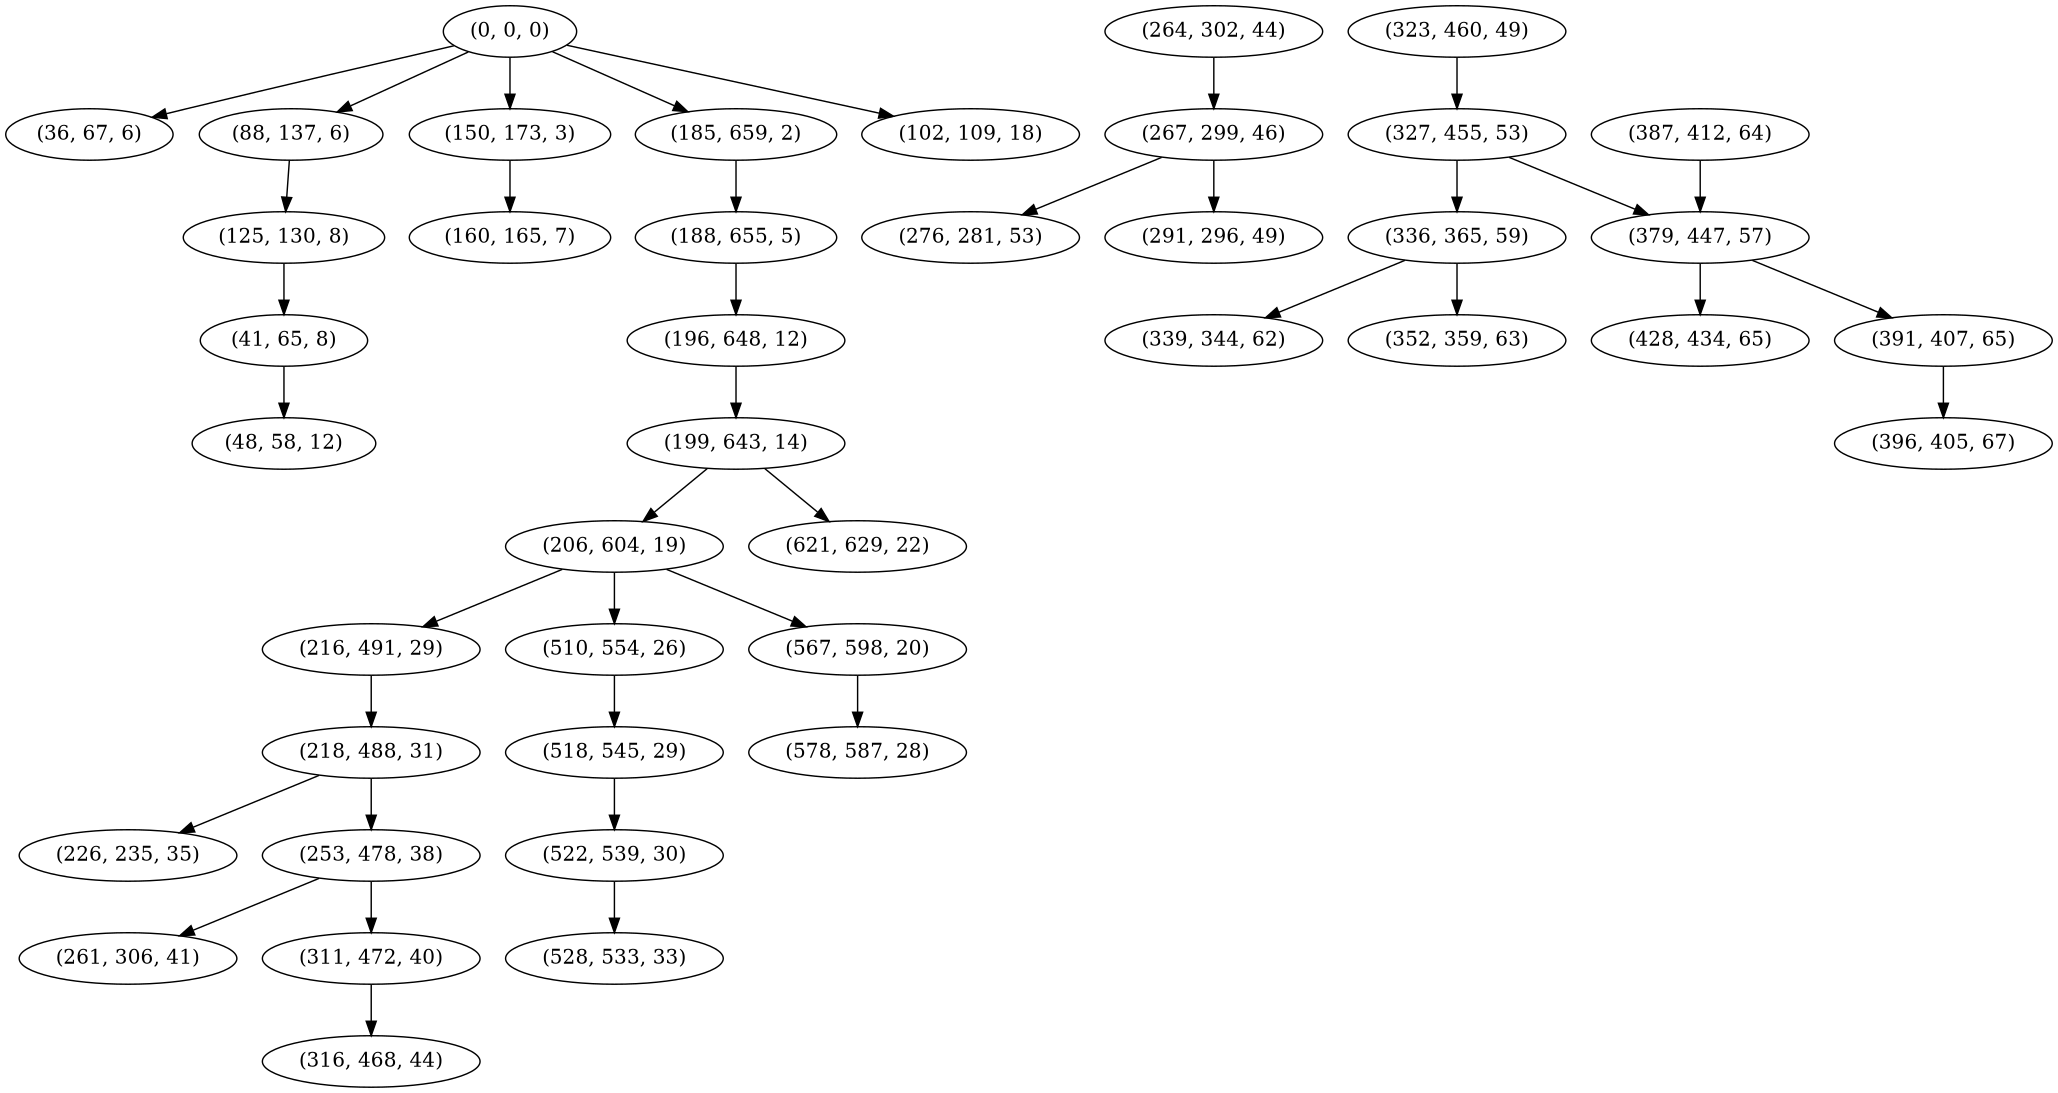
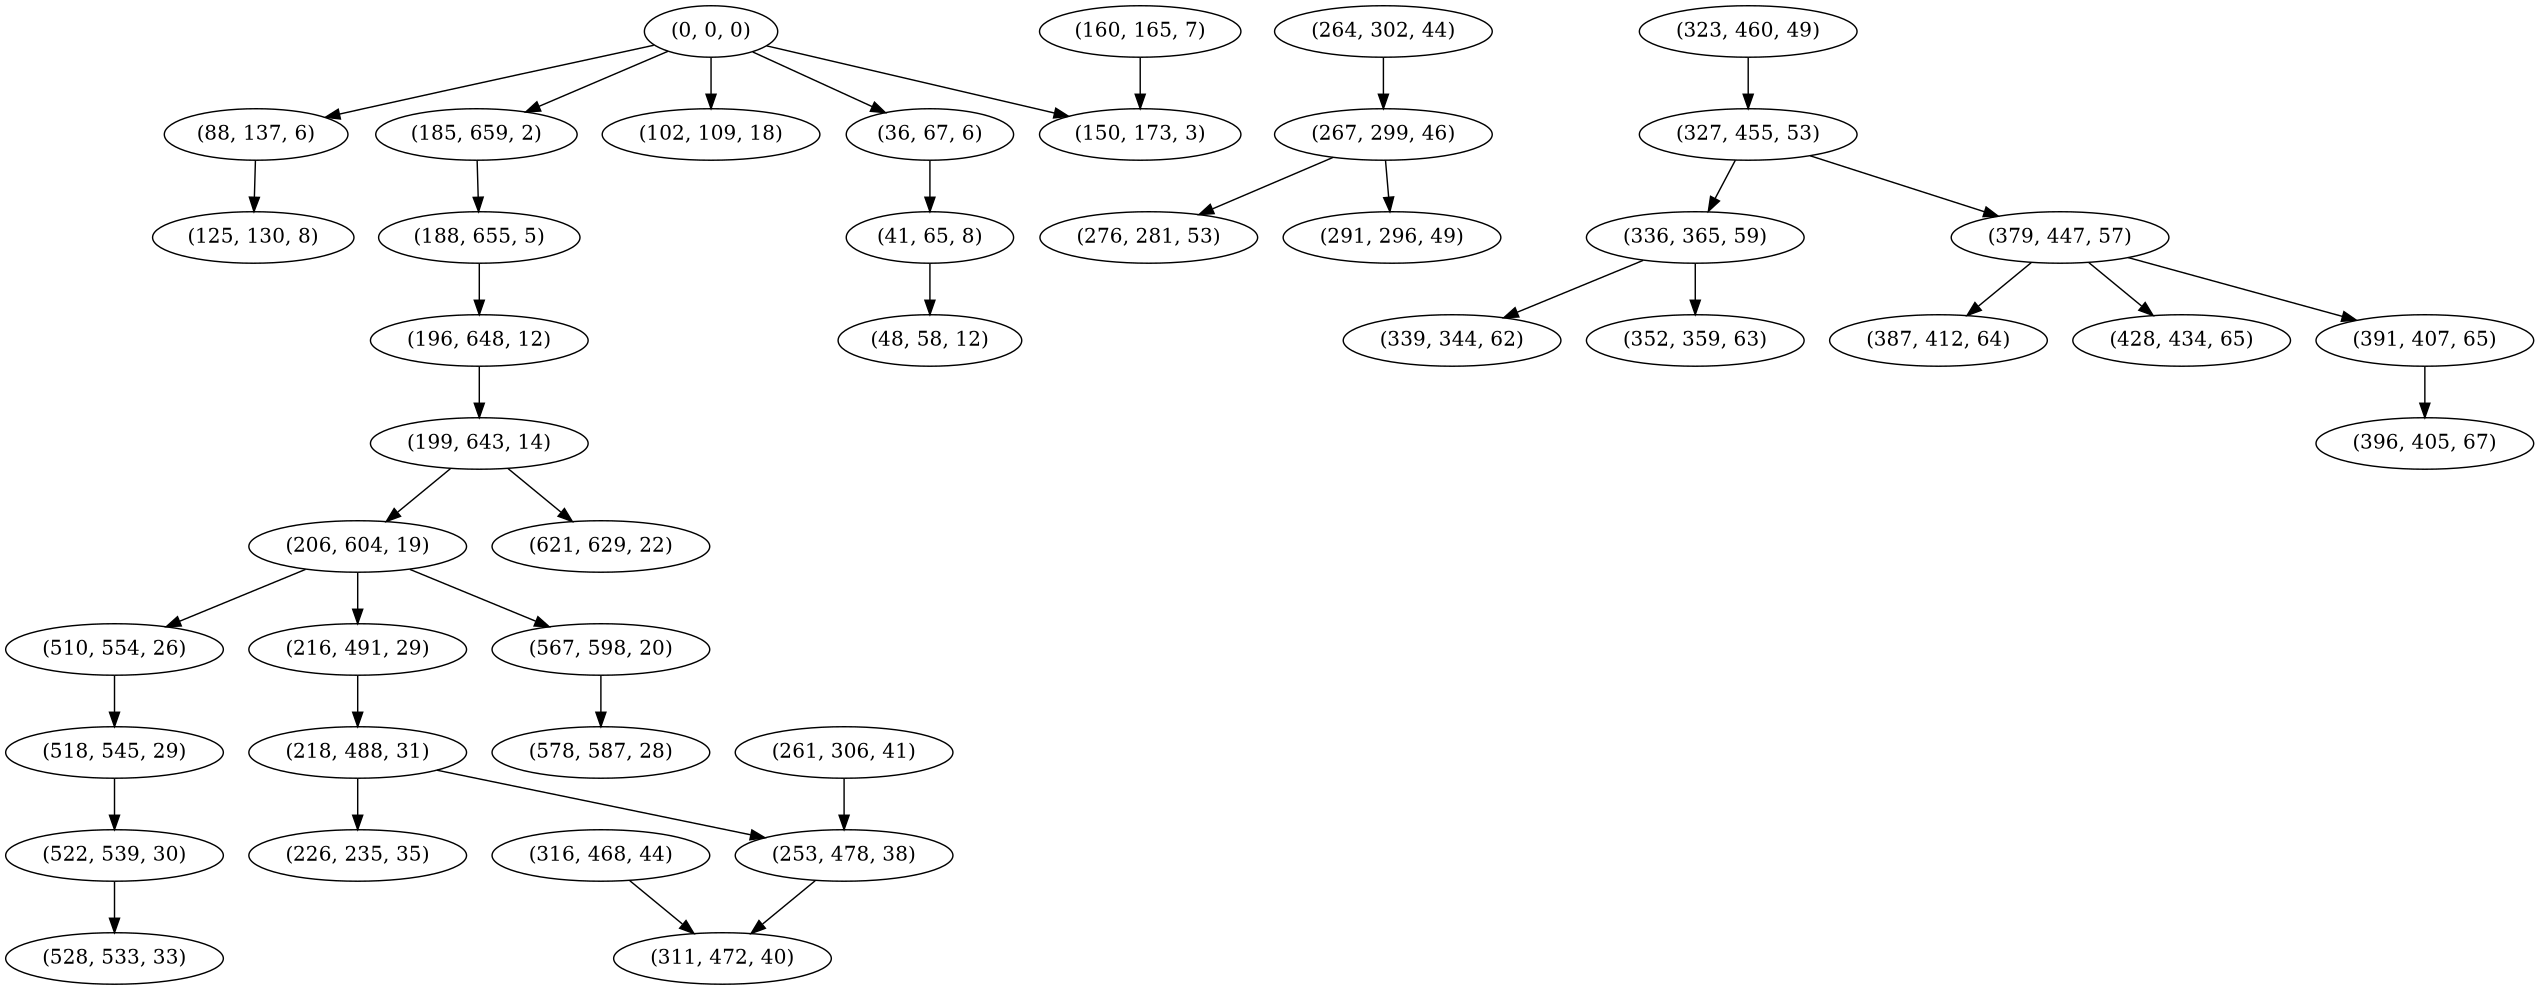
(510, 179) -> (1140, 76)
(1700, 179) -> (2005, 284)
(284, 282) -> (930, 179)
(256, 904) -> (844, 797)
(371, 1003) -> (656, 902)
